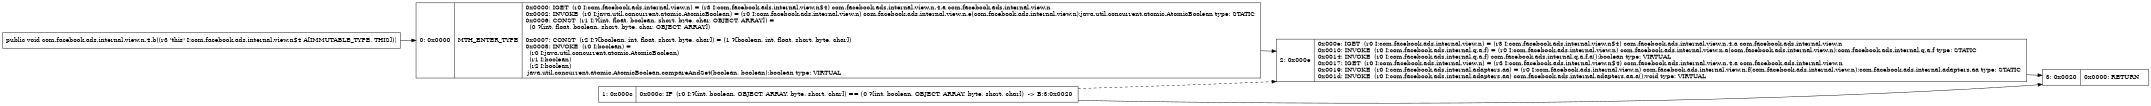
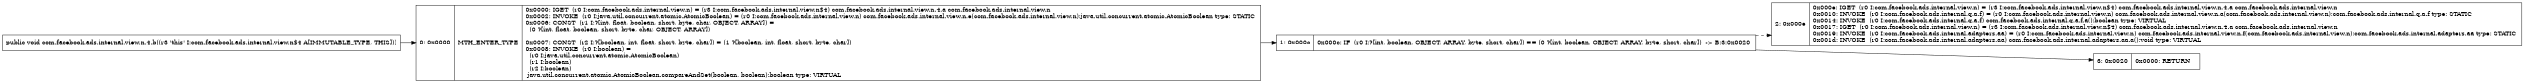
(1266, 51) -> (1266, 43)
(2032, 75) -> none
